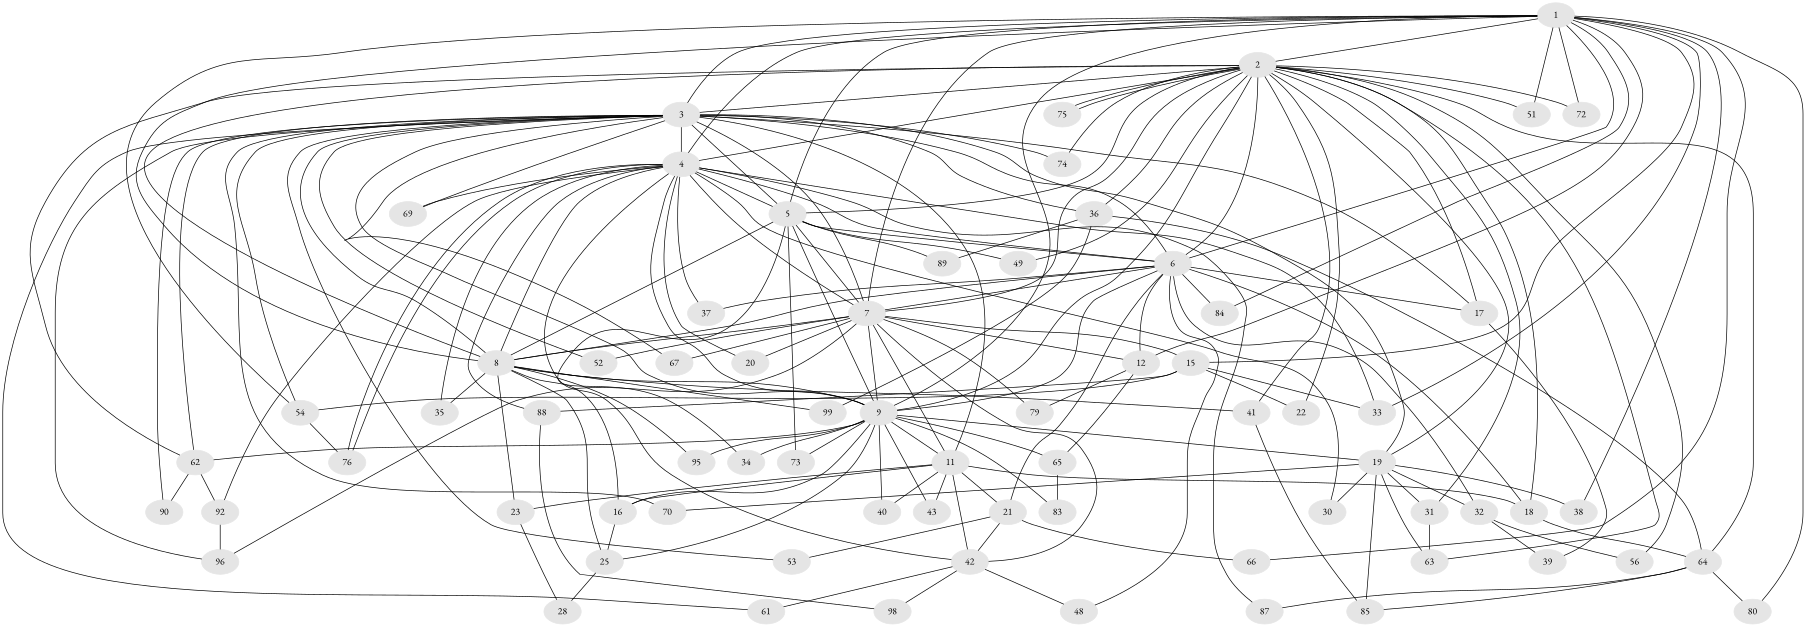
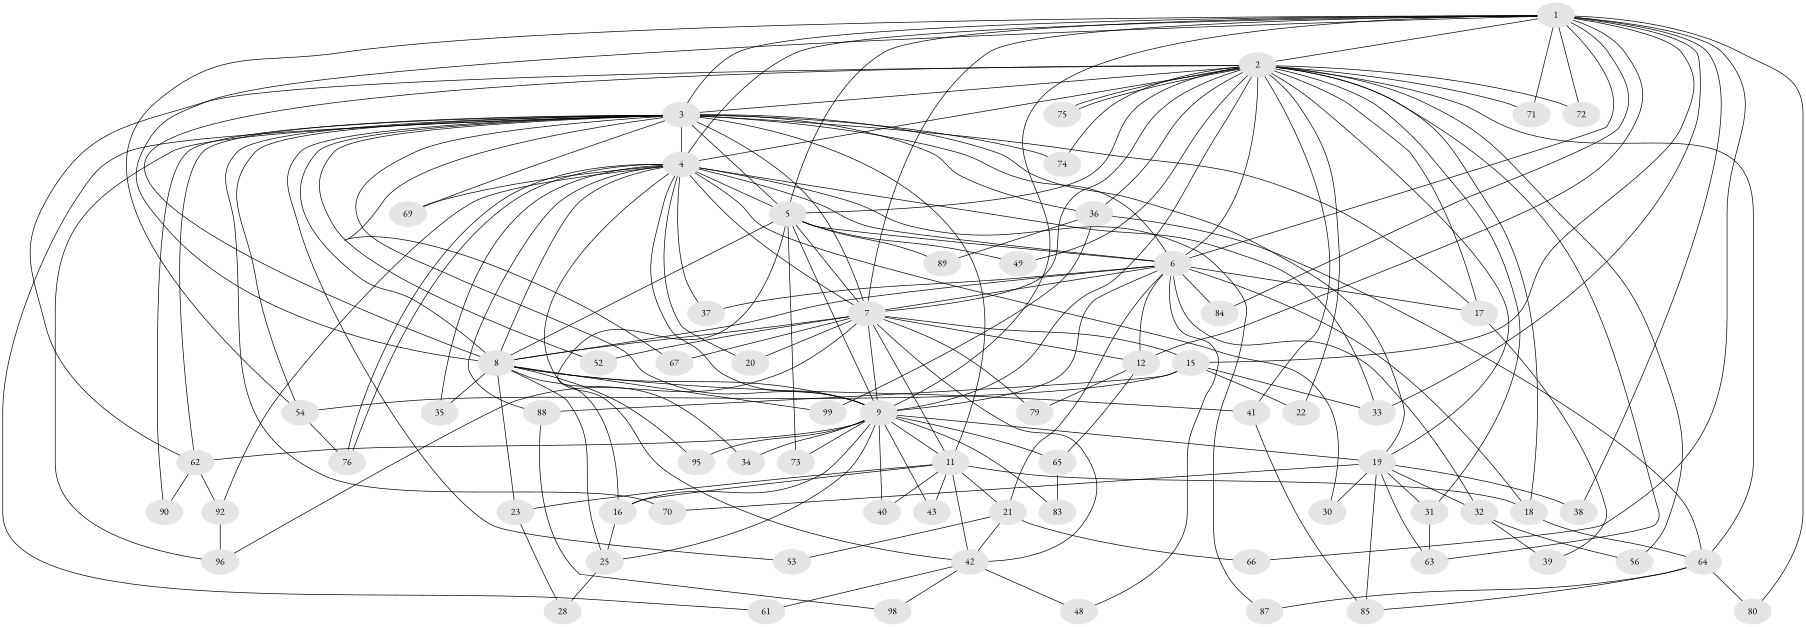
(1532, 115) -> (1532, 115)
